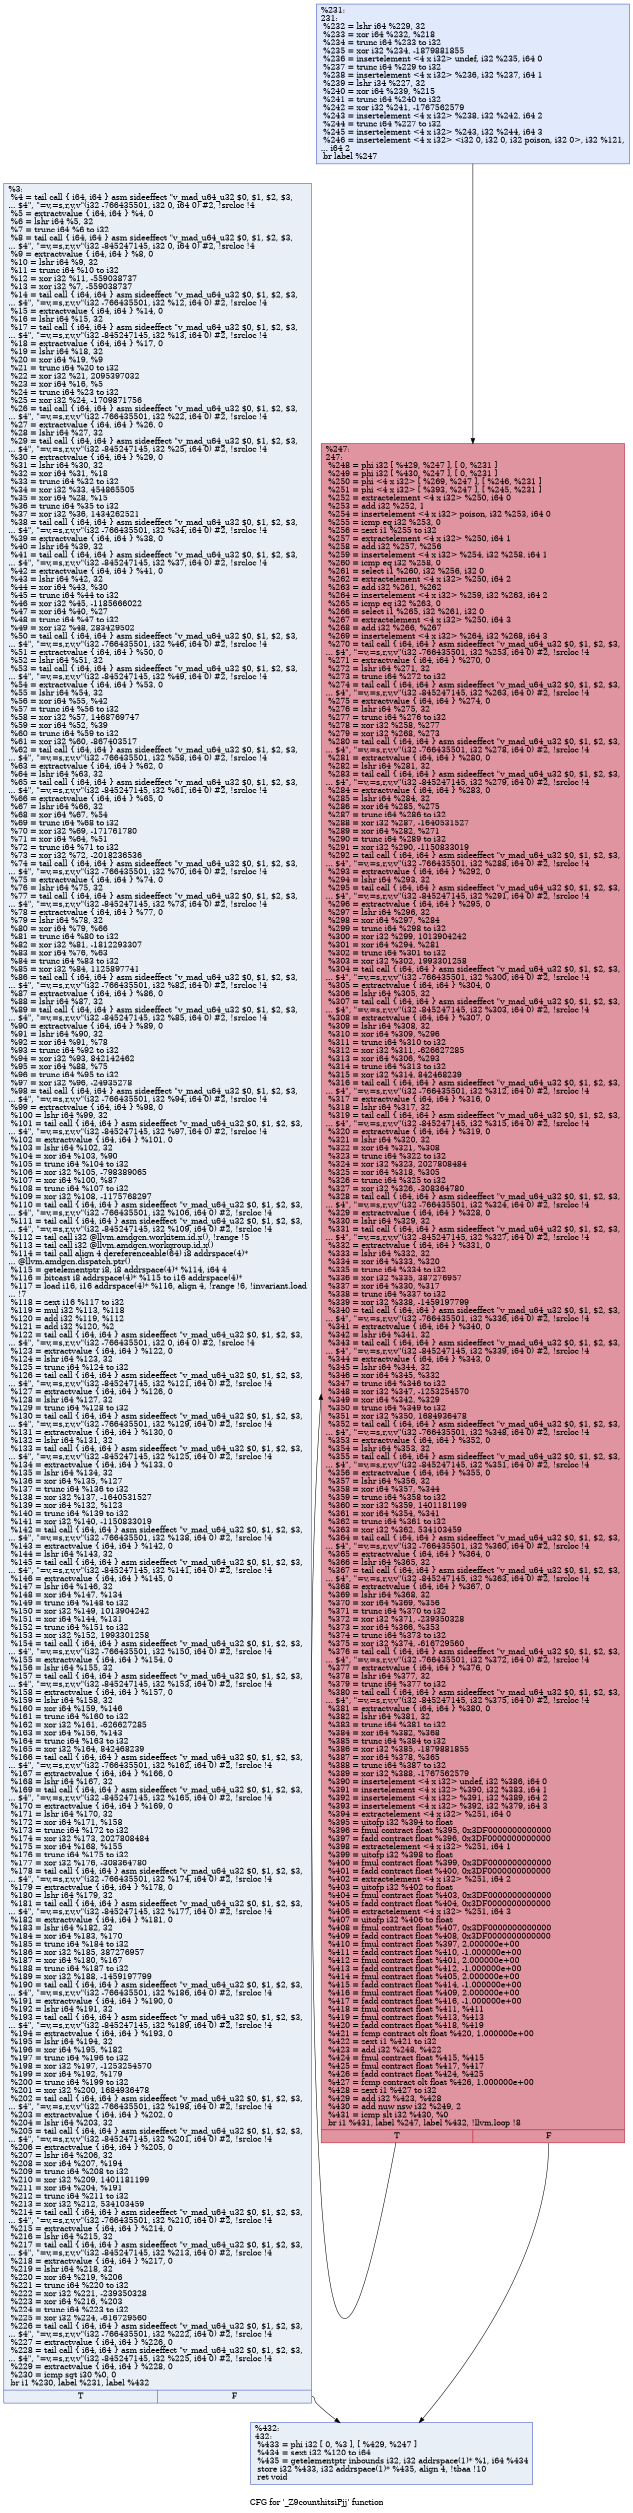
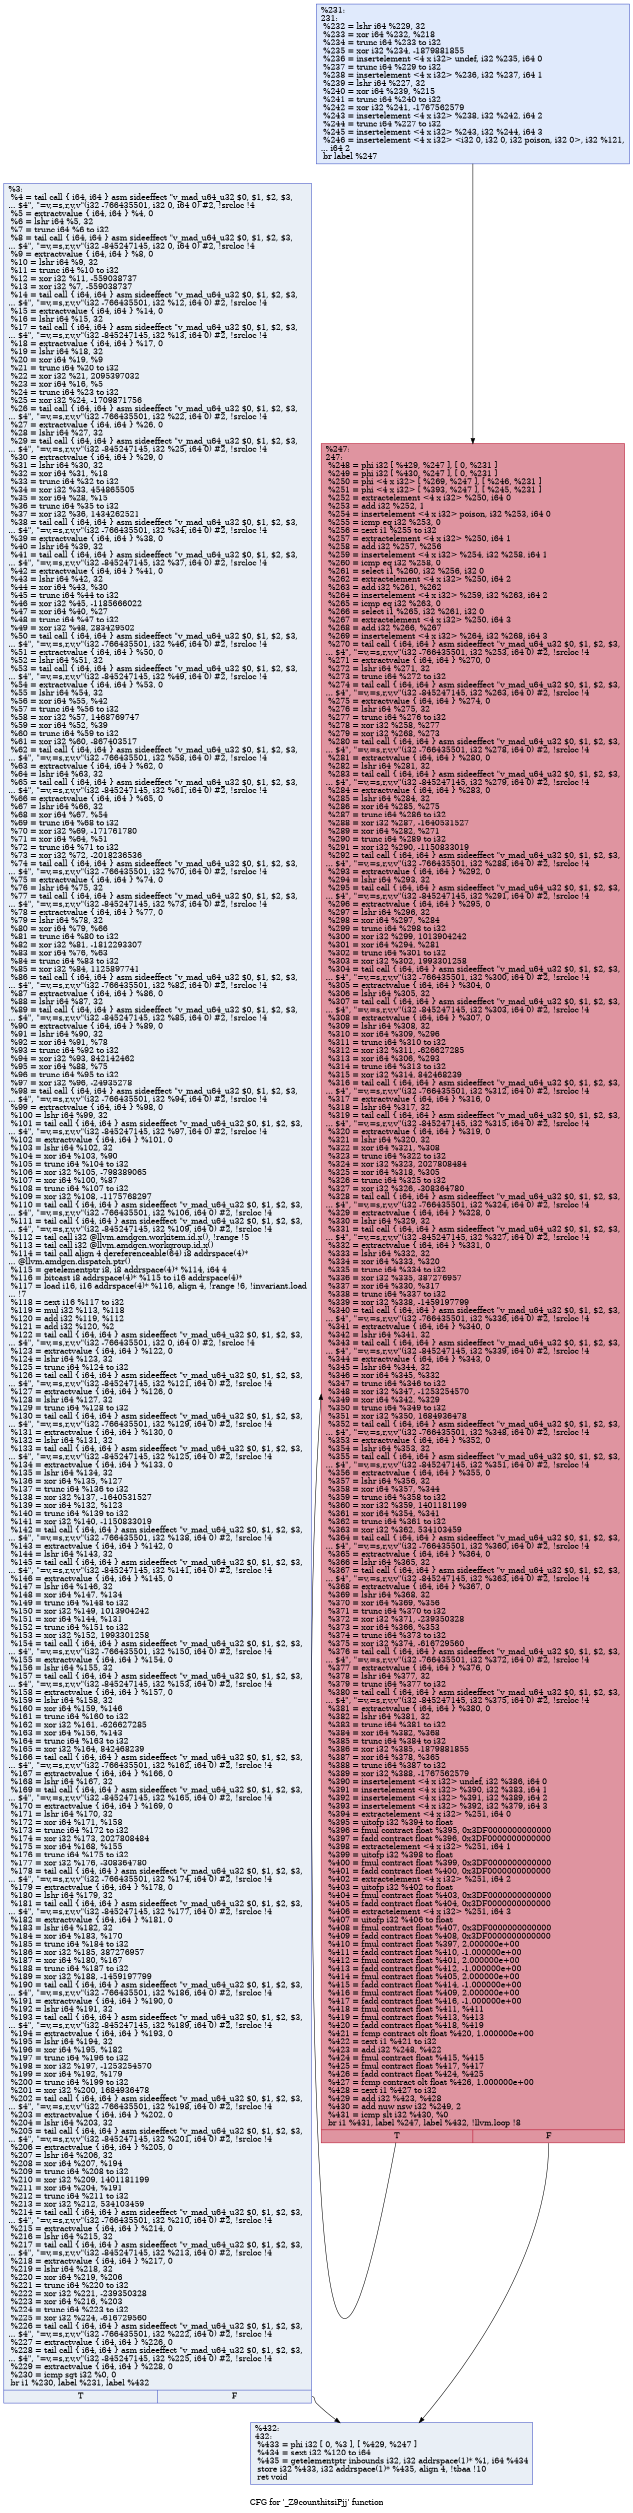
(373, 84) -> (373, 84)
(62, 2375) -> (62, 2375)
